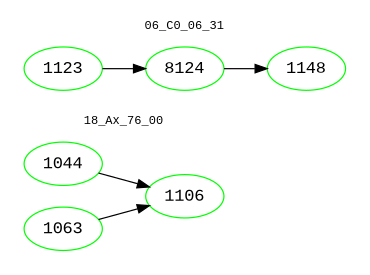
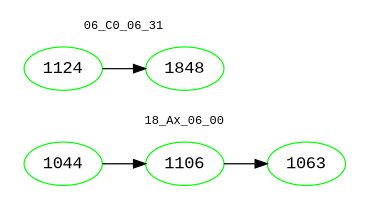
(63, 69) -> none
(185, 69) -> (63, 69)
(306, 69) -> (185, 69)
(124, 121) -> (185, 121)
(118, 214) -> (239, 164)
